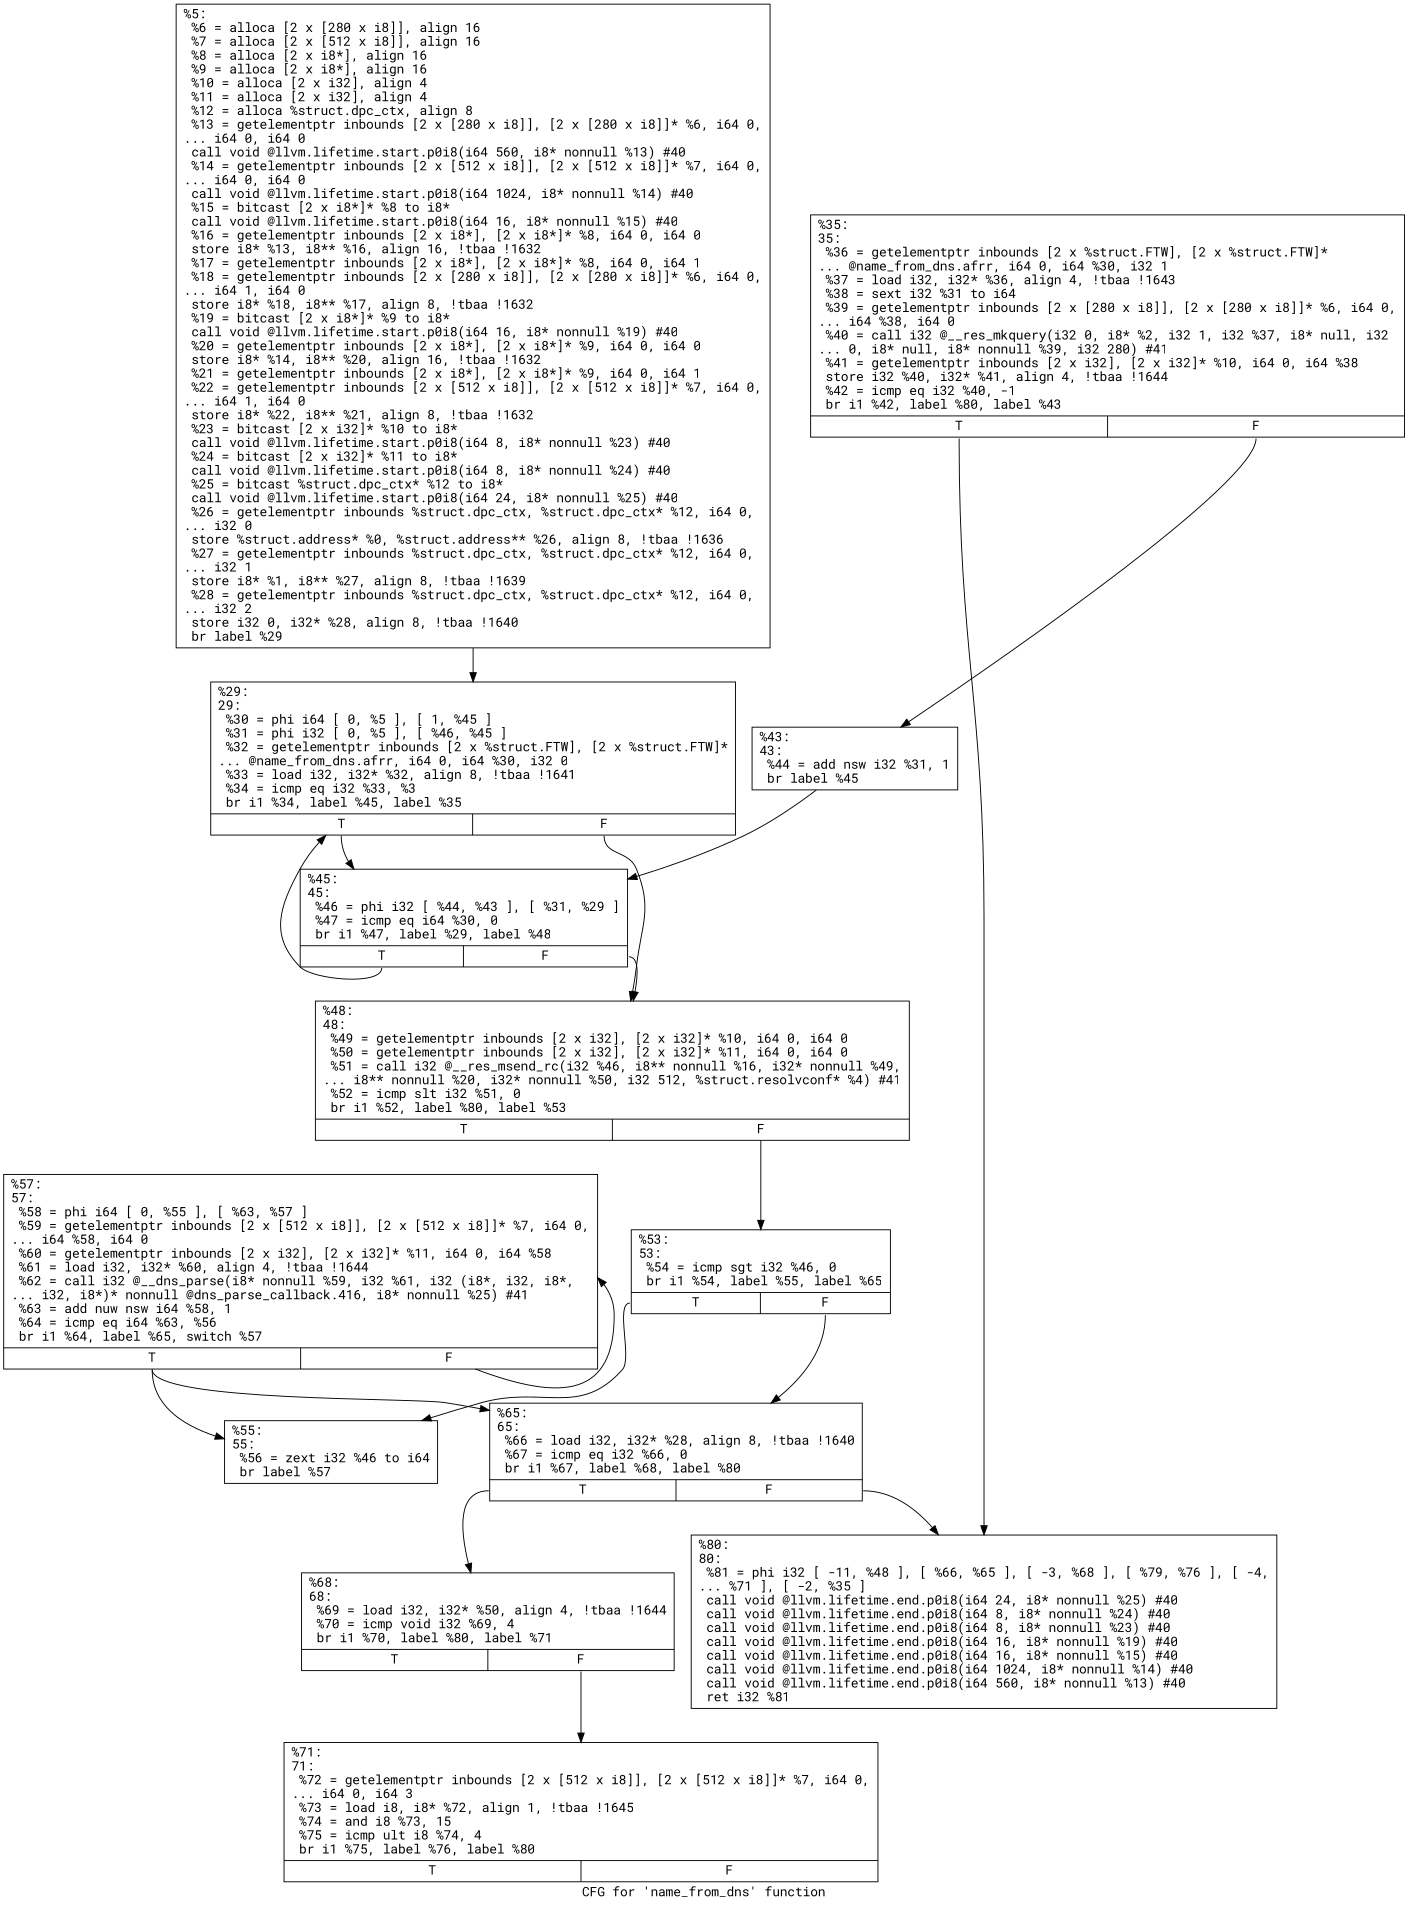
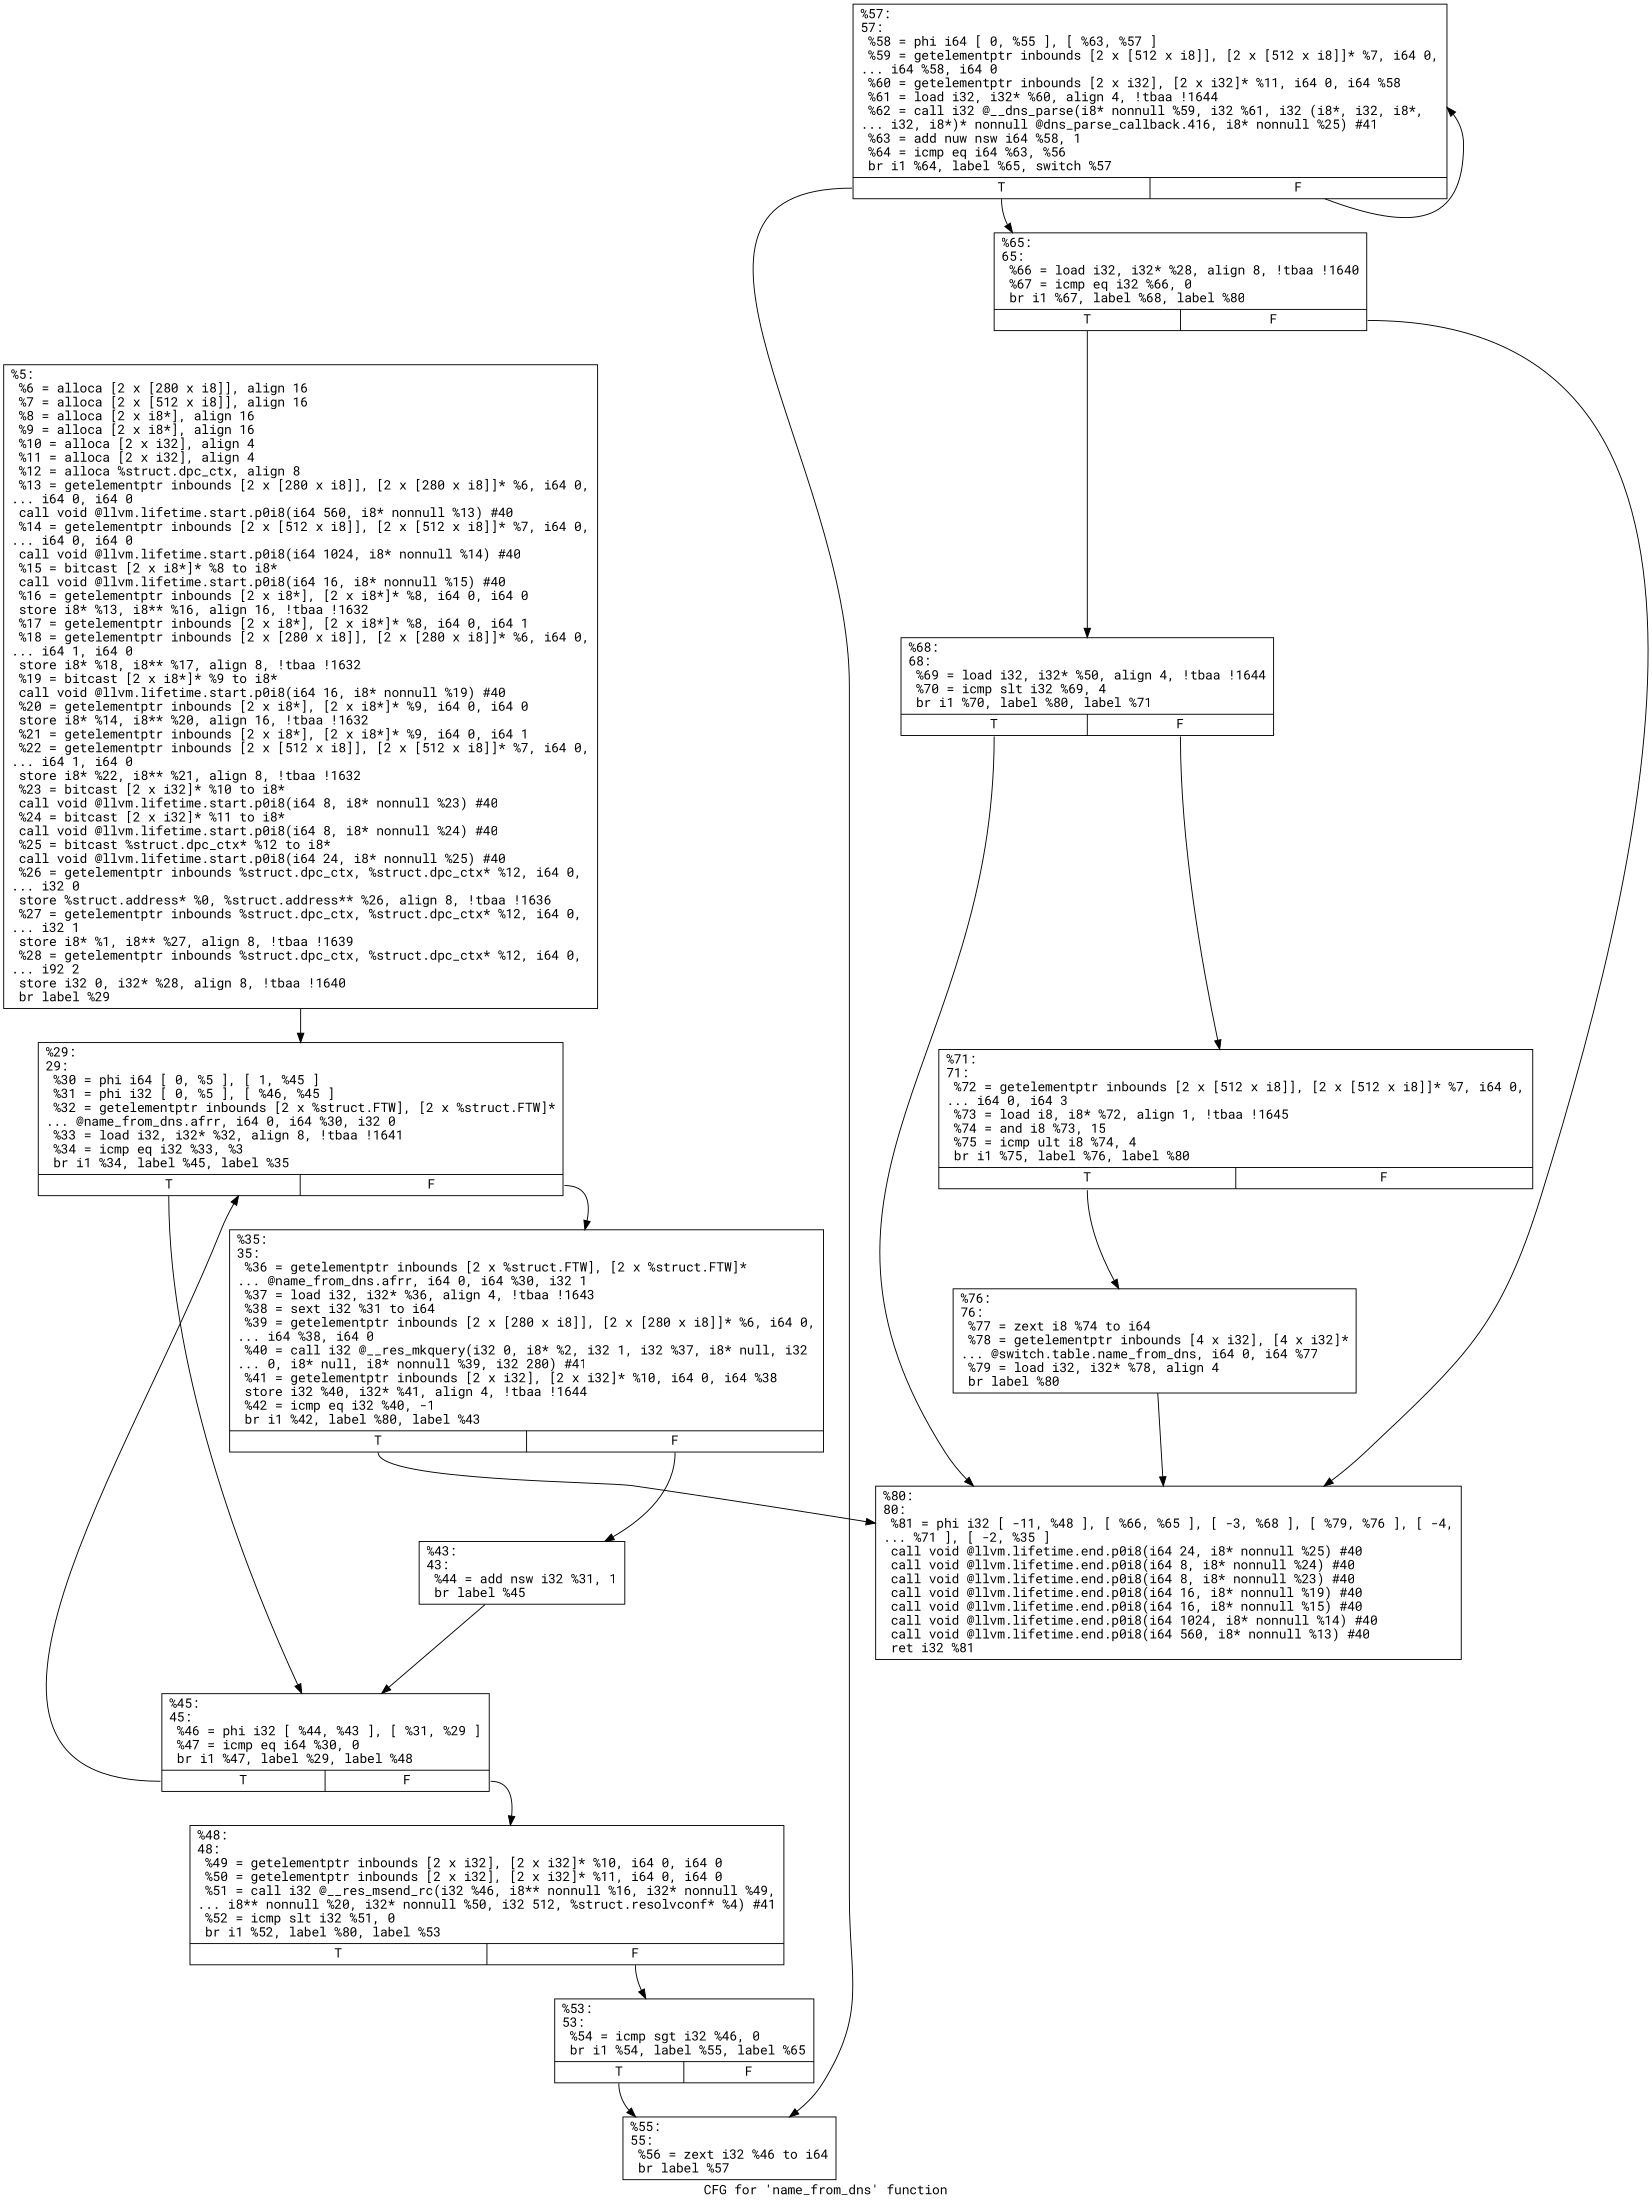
(218, 609) -> (46, 970)
(645, 906) -> (586, 1196)
none -> (905, 1113)
none -> (1155, 1341)
(811, 1361) -> none
(412, 1624) -> (1008, 689)
